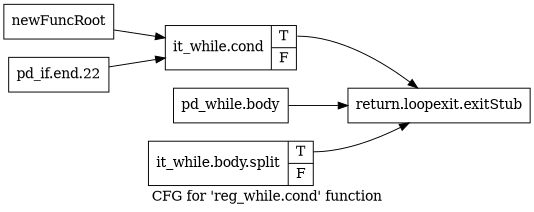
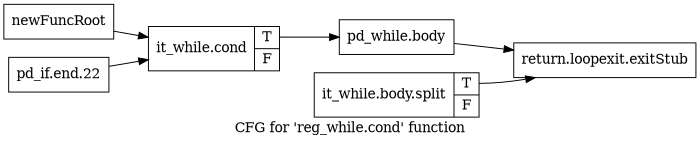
(357, 51) -> (304, 37)
